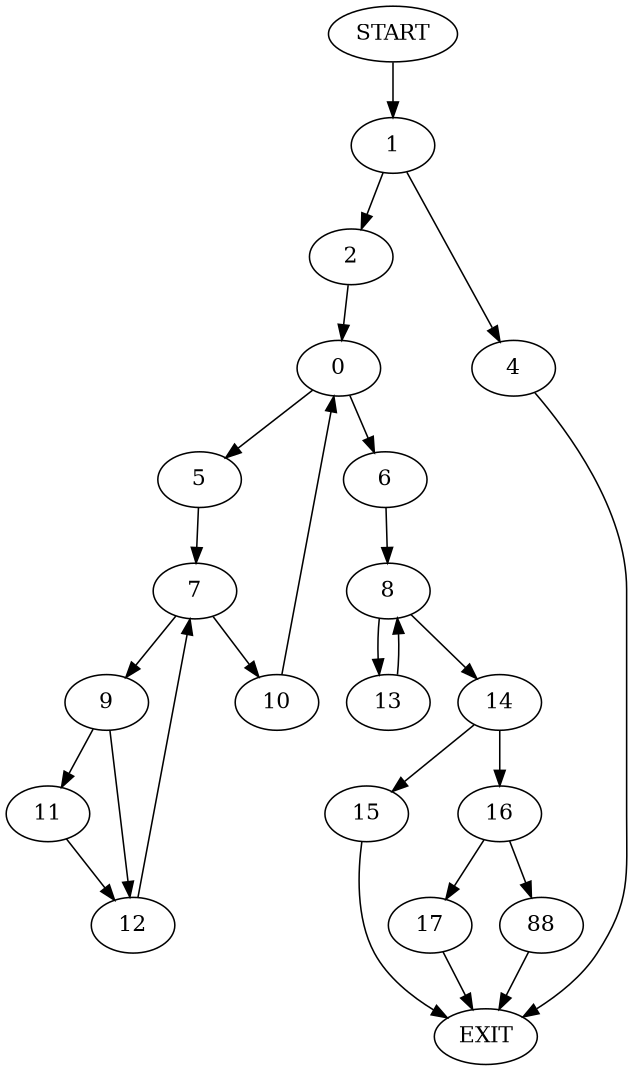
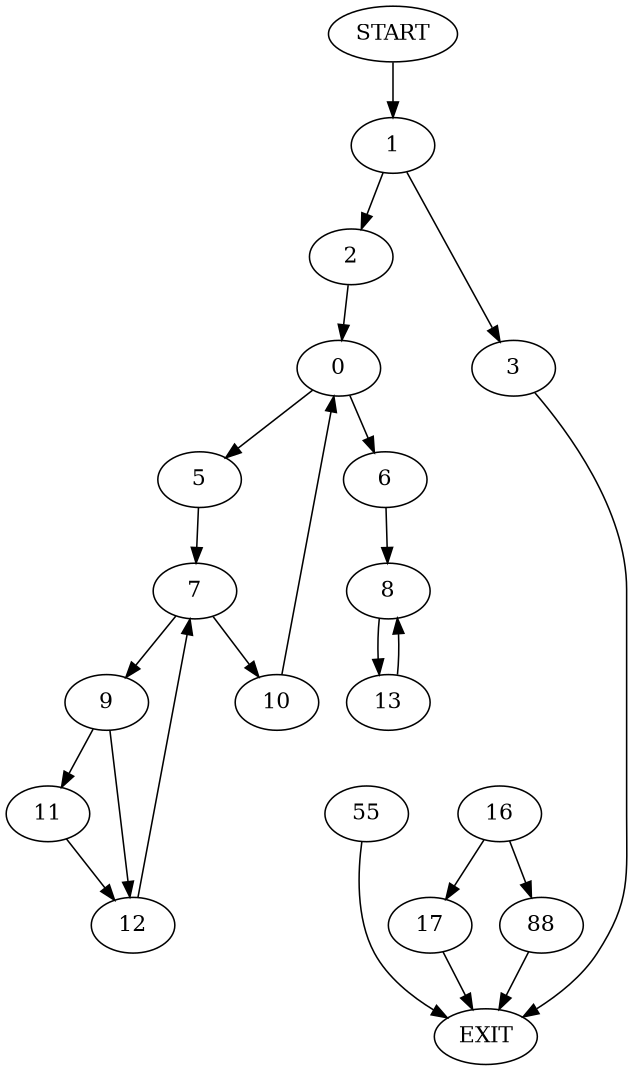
(514, 368) -> (514, 368)
(500, 702) -> none
(367, 814) -> (367, 814)
